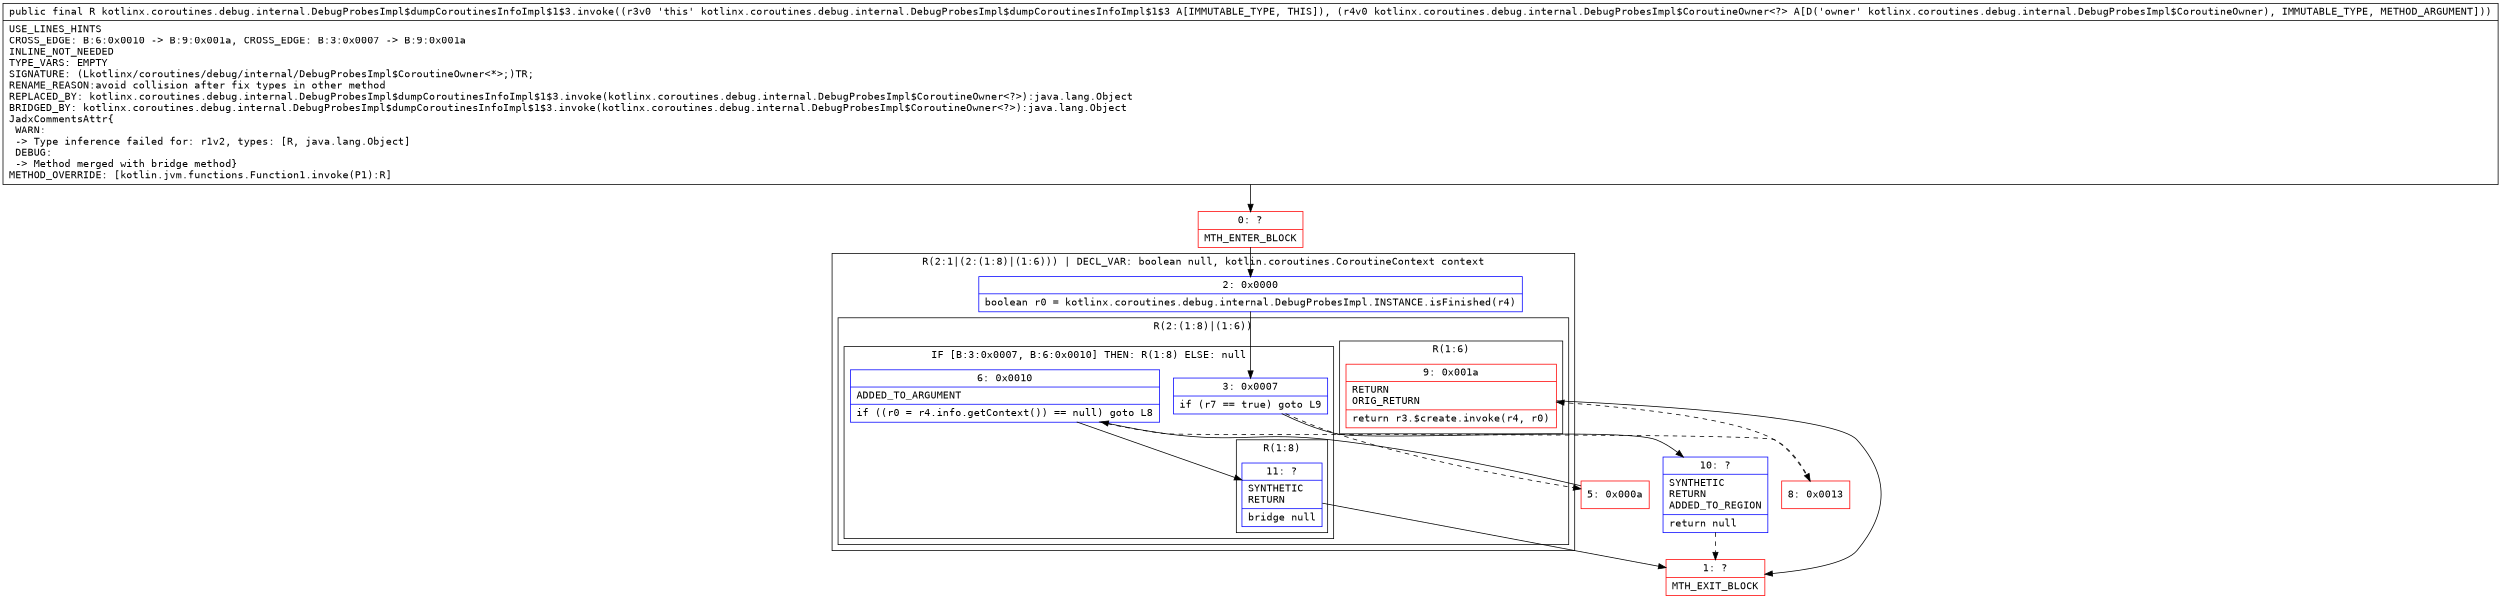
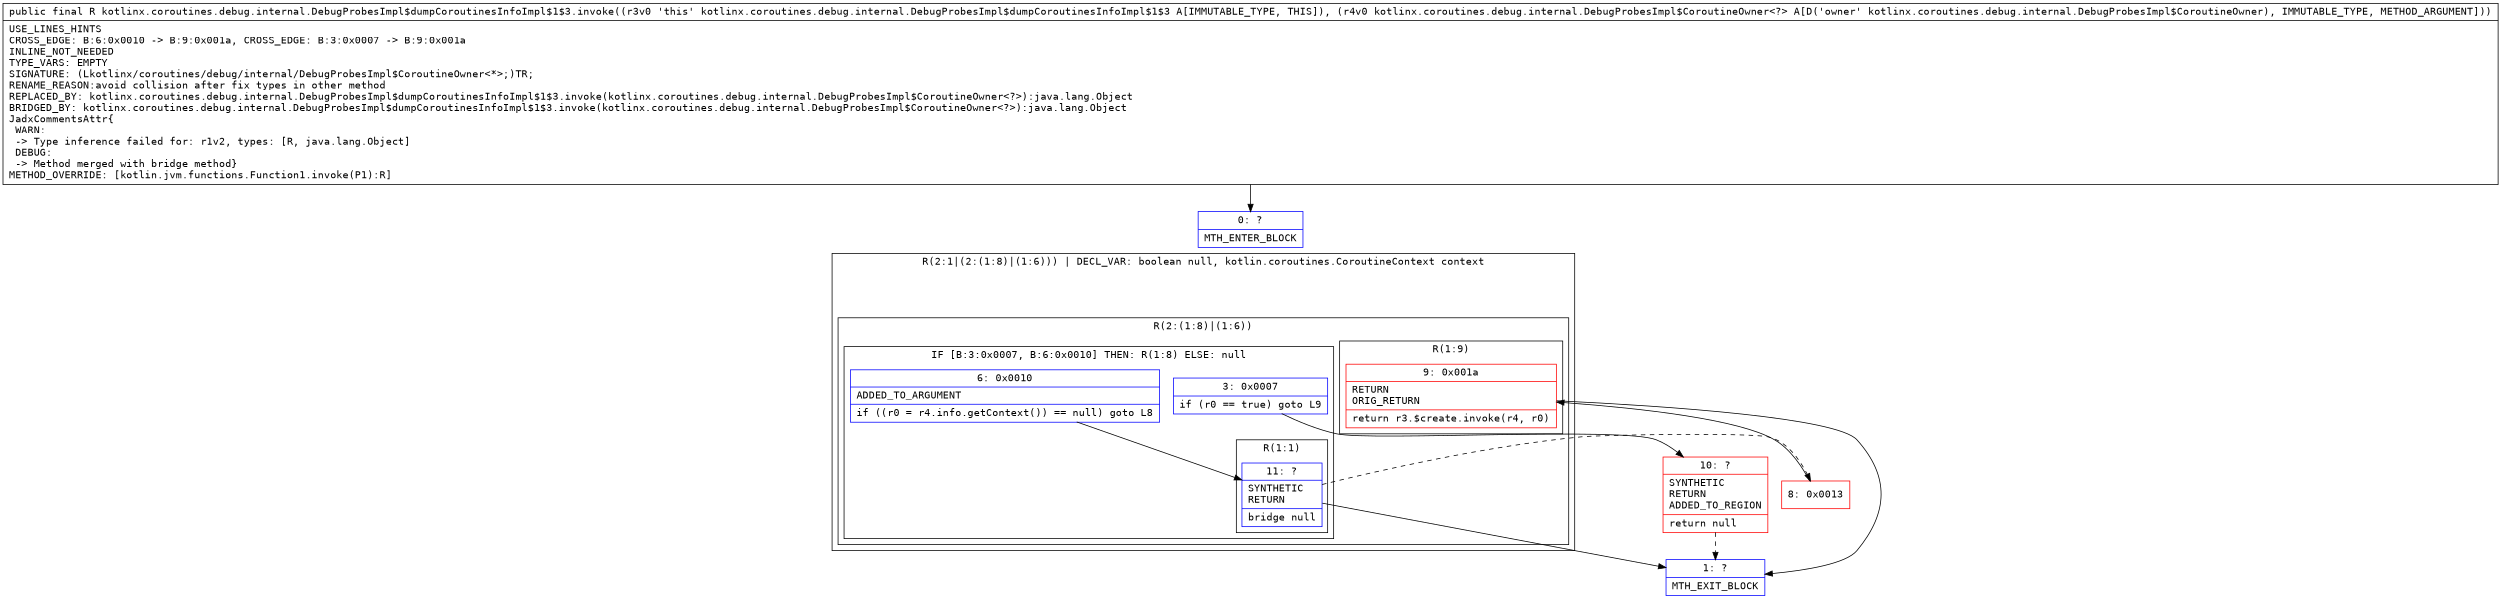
(1251, 229) -> (1251, 229)
(1251, 294) -> none
(1451, 350) -> (1451, 350)
(1251, 405) -> (1251, 405)
(1698, 418) -> (1698, 418)
(1460, 435) -> (1558, 439)
(1282, 448) -> (1282, 448)
(1615, 495) -> none
(1715, 495) -> (1715, 495)
(1715, 578) -> (1715, 578)
